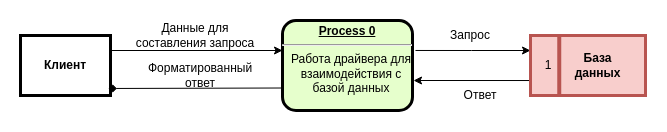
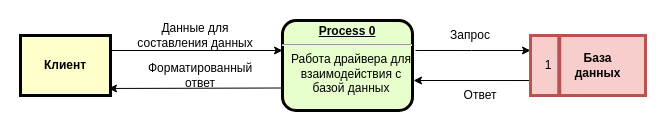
(196, 36) -> (196, 36)
(66, 66) -> (66, 66)
(117, 88) -> (116, 88)
